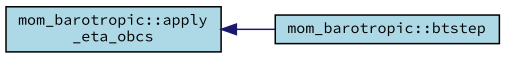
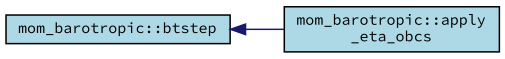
(256, 29) -> (265, 29)
